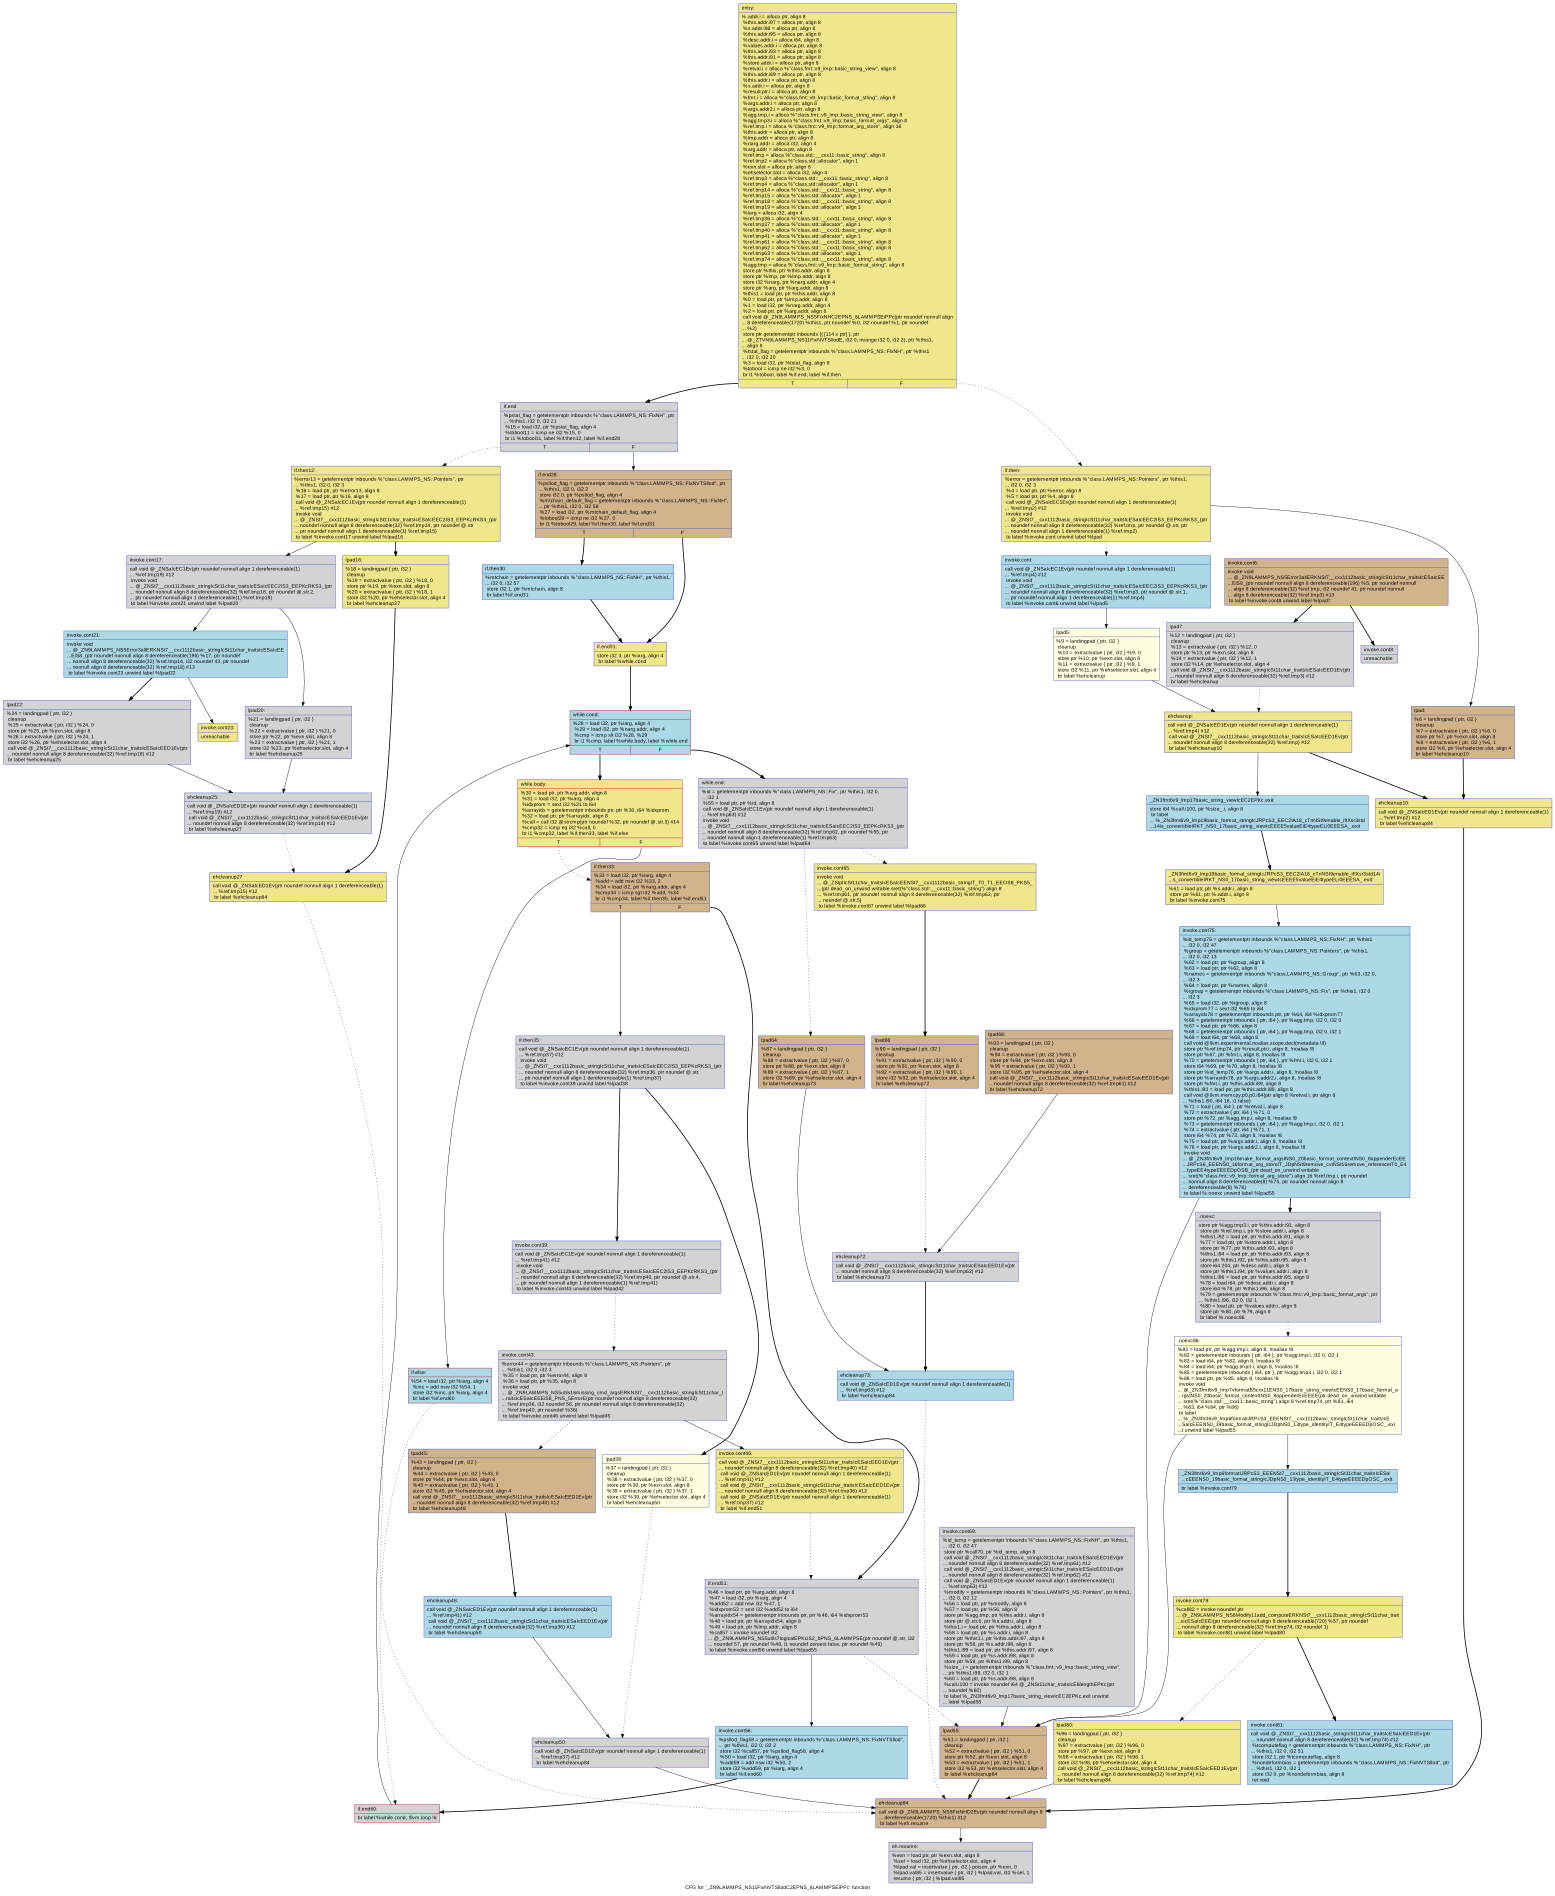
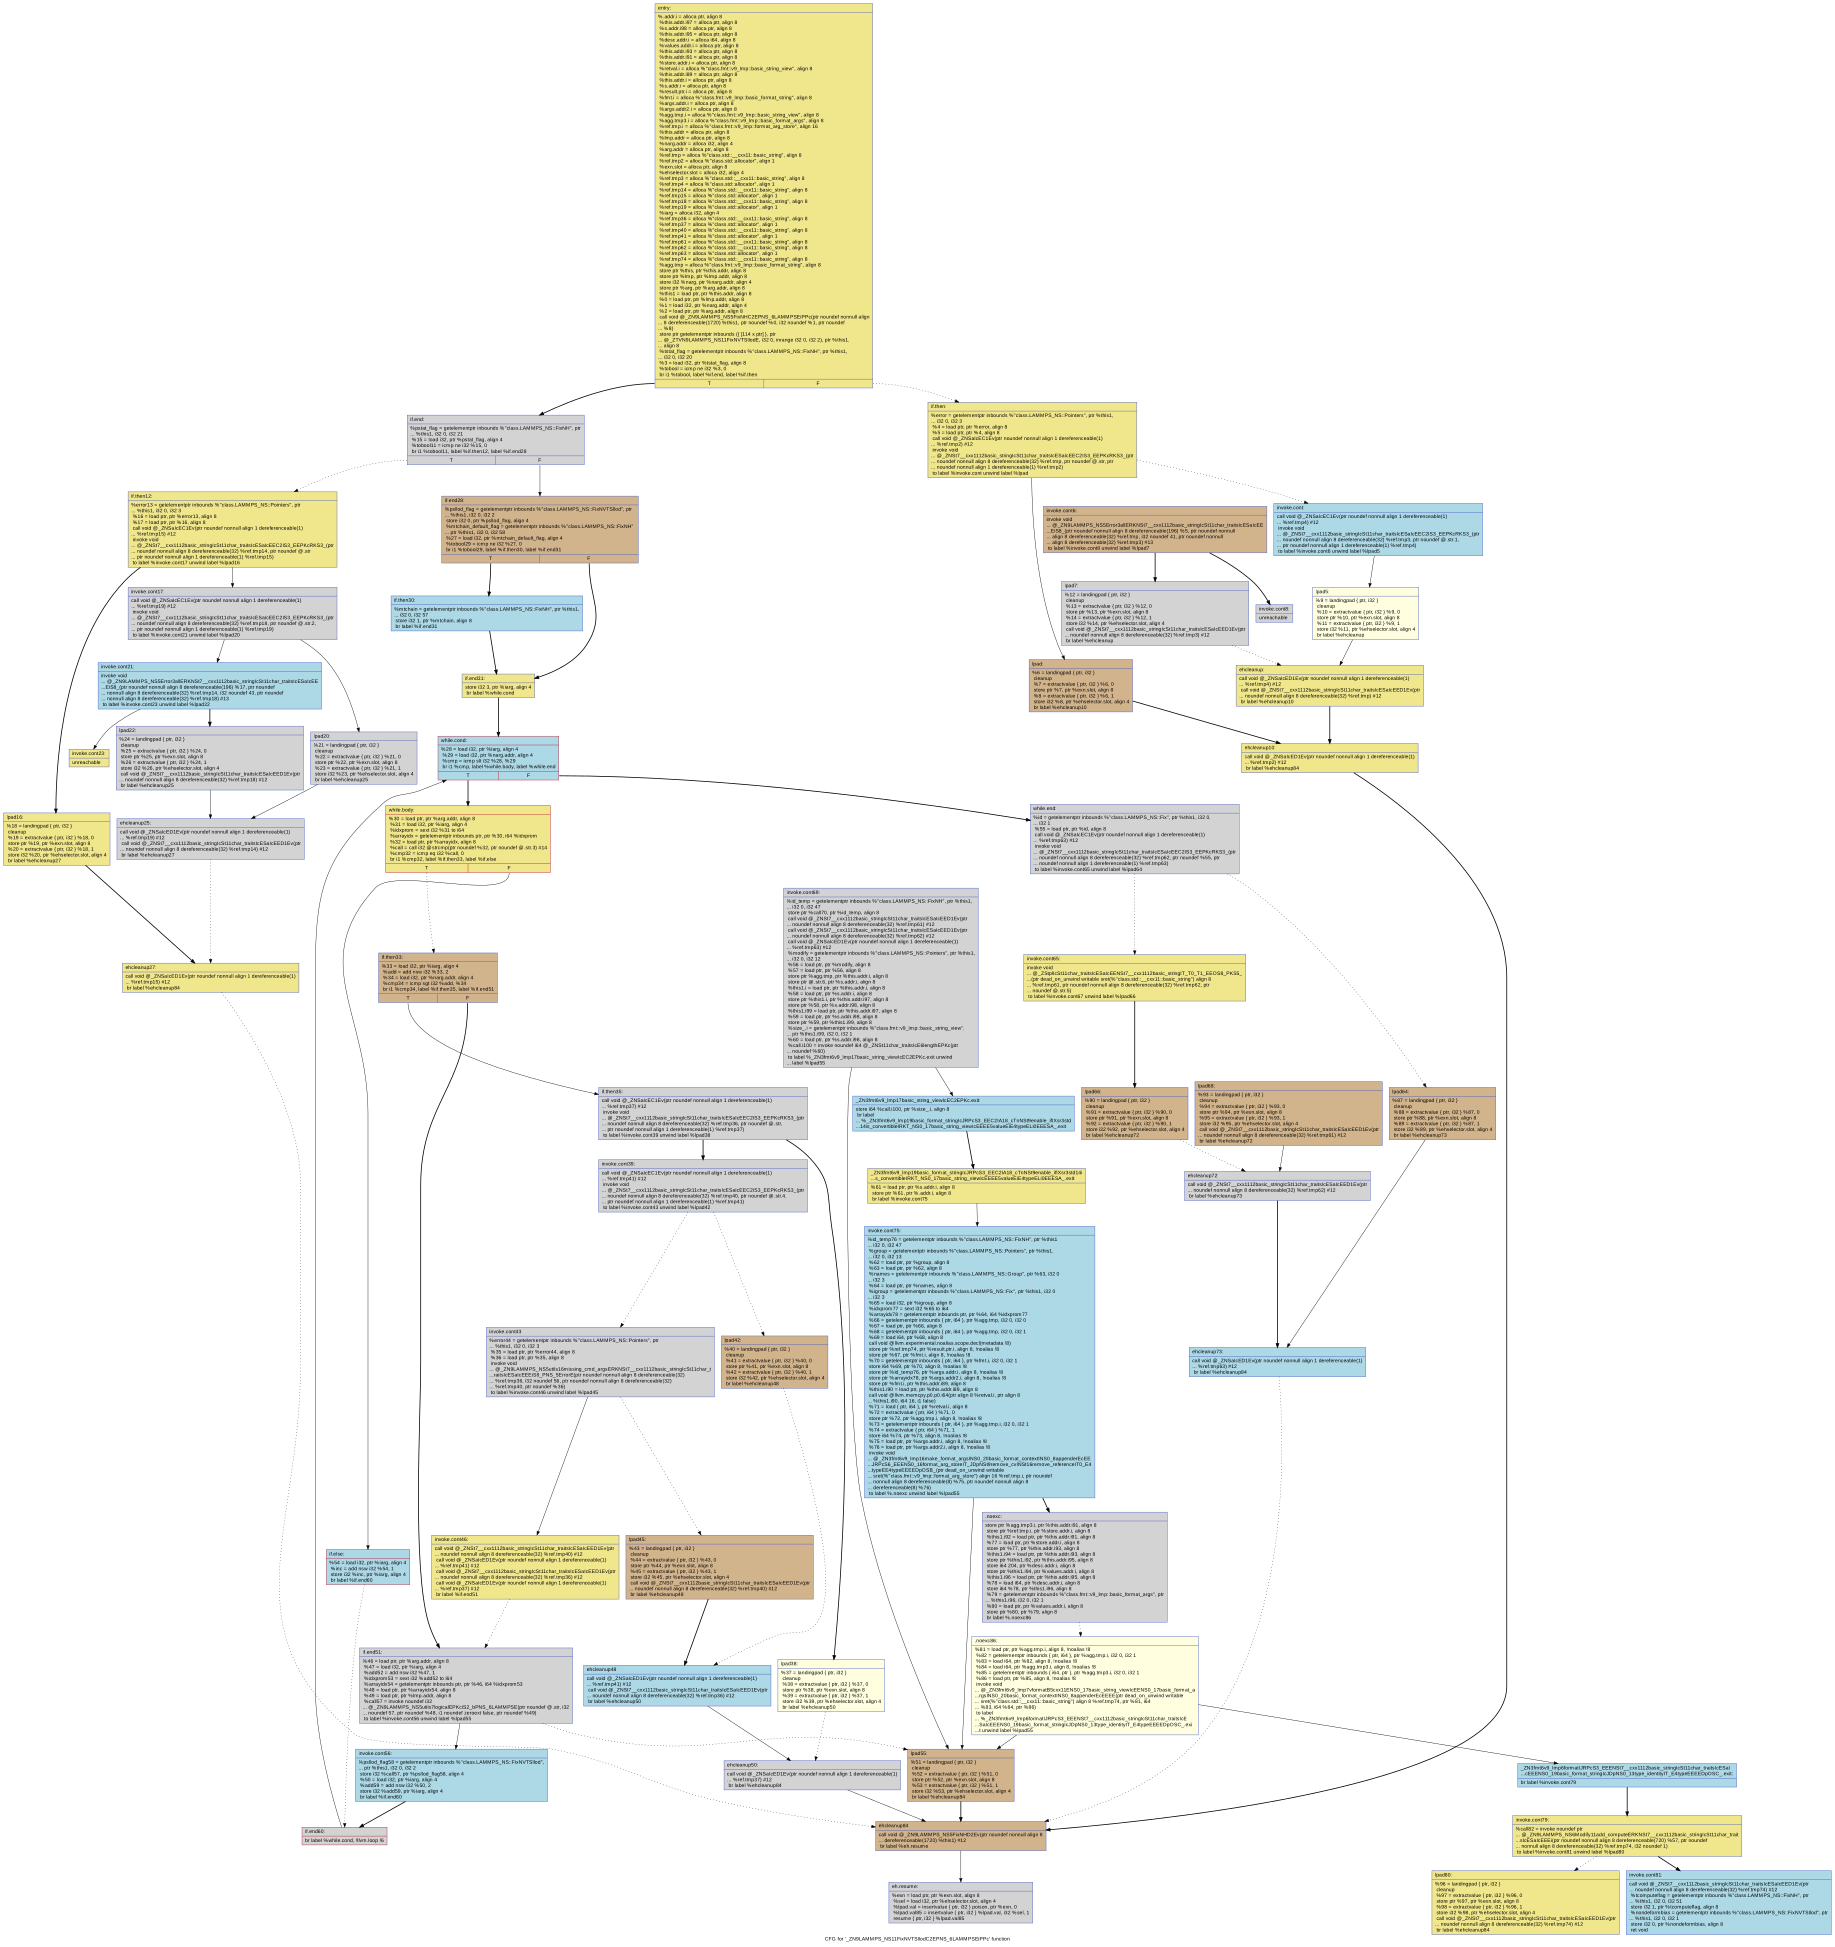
(749, 328) -> (666, 328)
(1258, 772) -> (943, 1080)
none -> (775, 1362)
(1032, 1791) -> none
